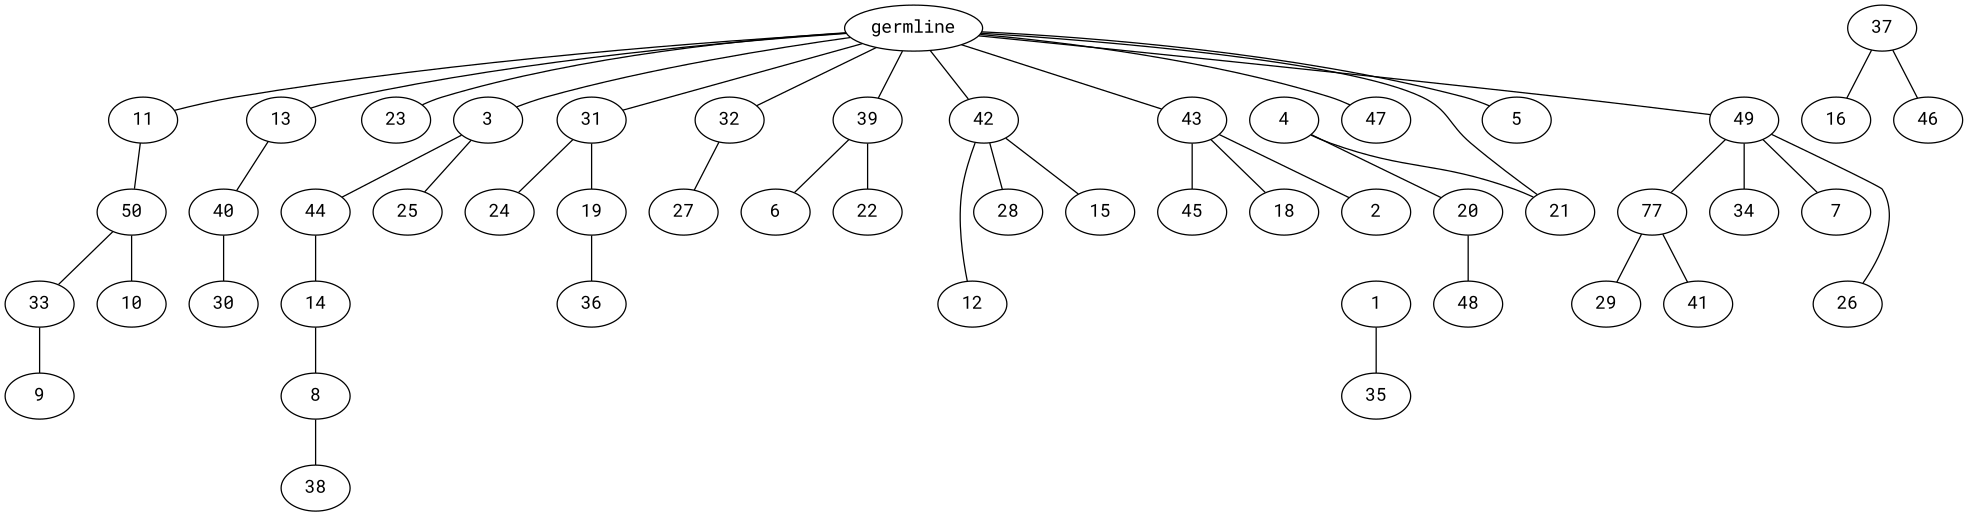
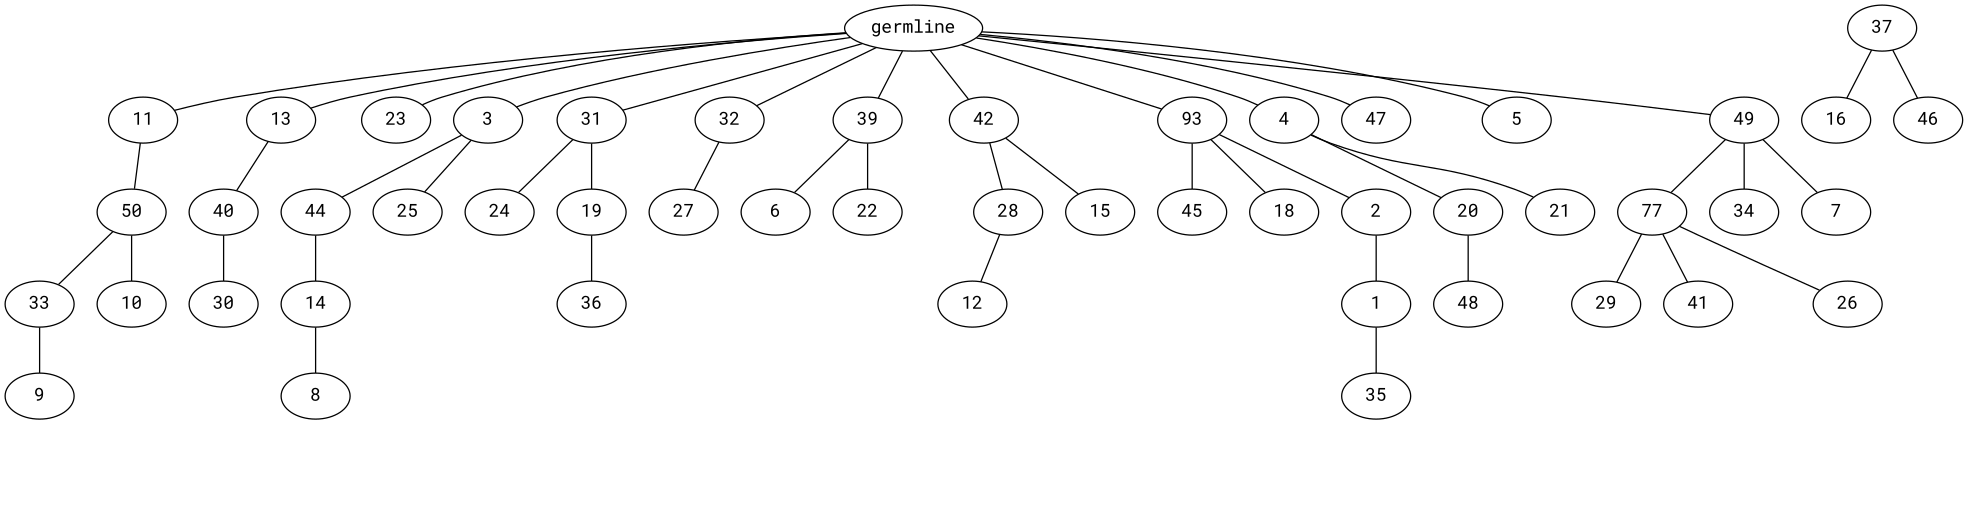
(1410, 93) -> (1119, 65)
(1192, 120) -> (1192, 120)
(1872, 184) -> (1749, 259)
(960, 211) -> (990, 258)
none -> (1376, 258)
(316, 488) -> none
